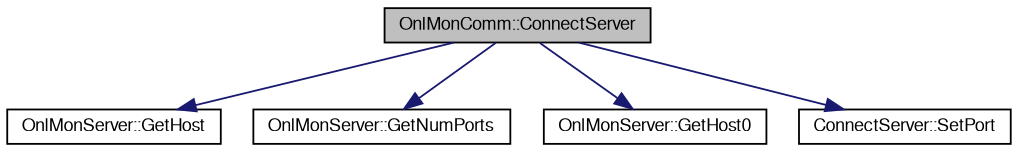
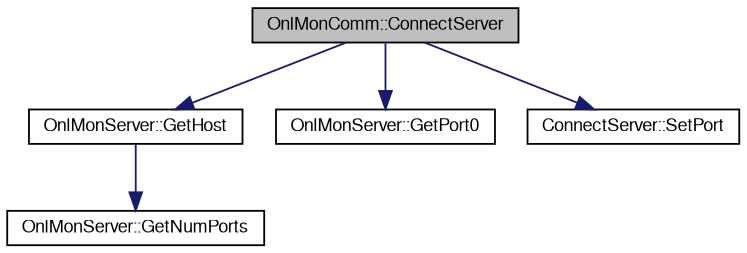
(457, 70) -> (136, 168)
(655, 127) -> (385, 127)
